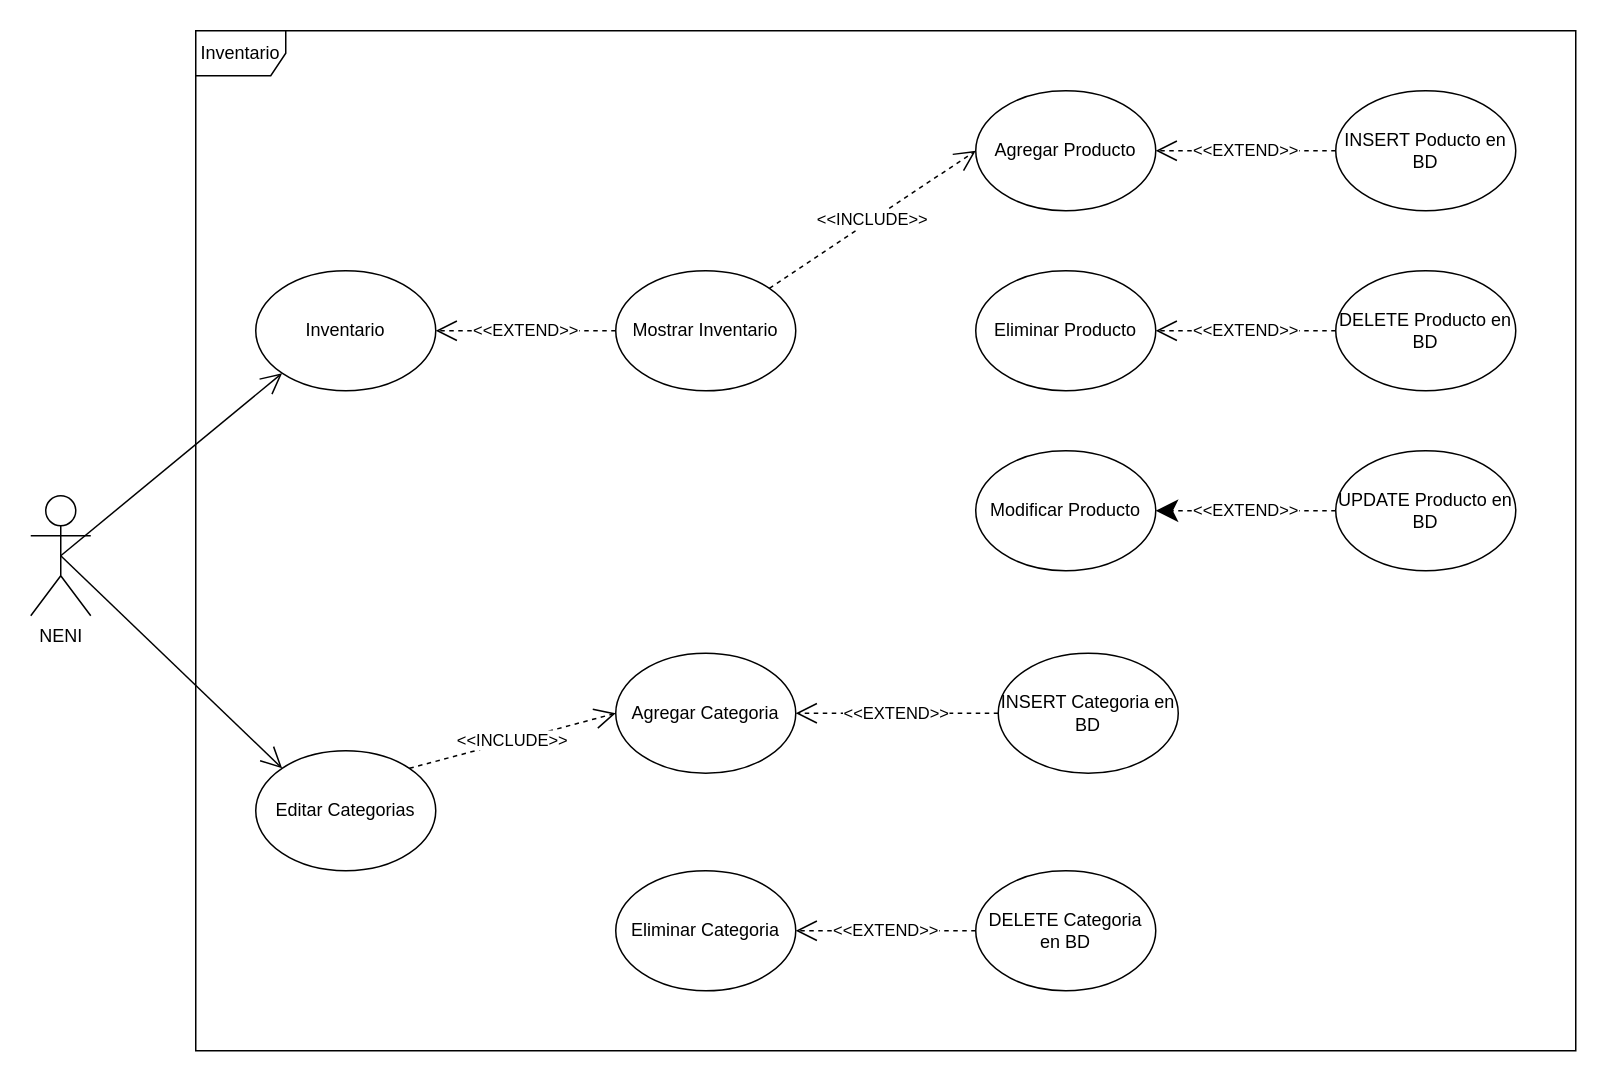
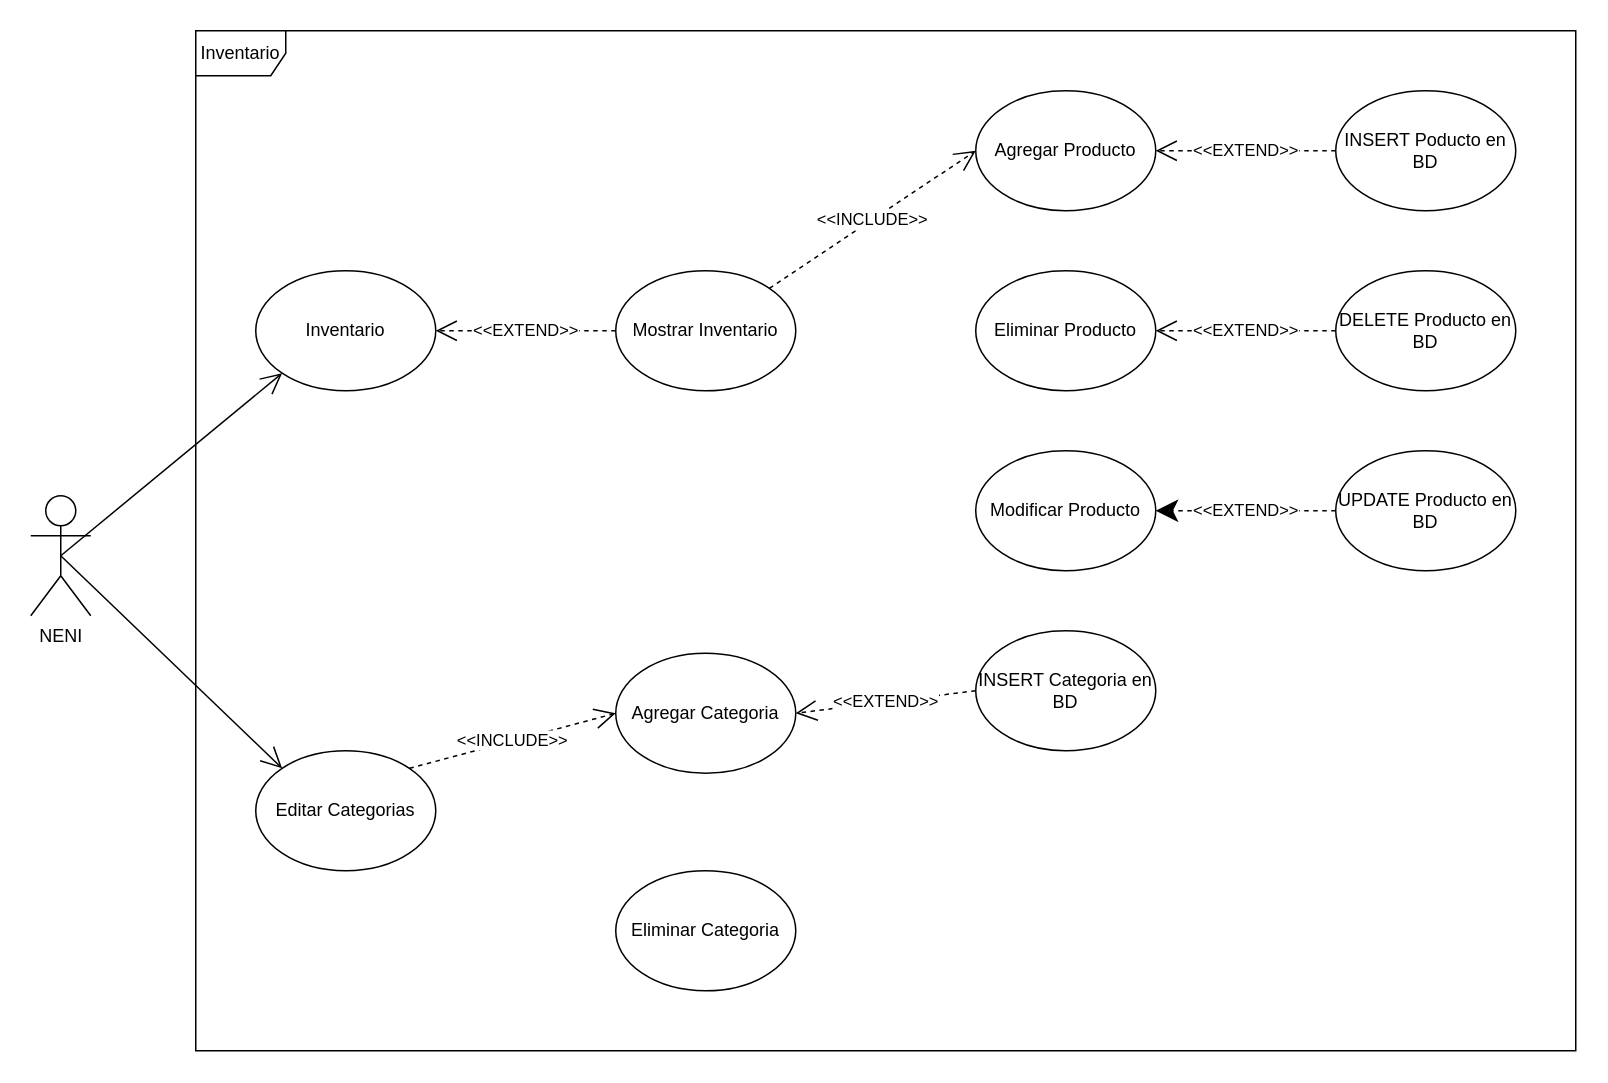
(1088, 713) -> (1066, 691)
(887, 931) -> none
(1066, 931) -> none
